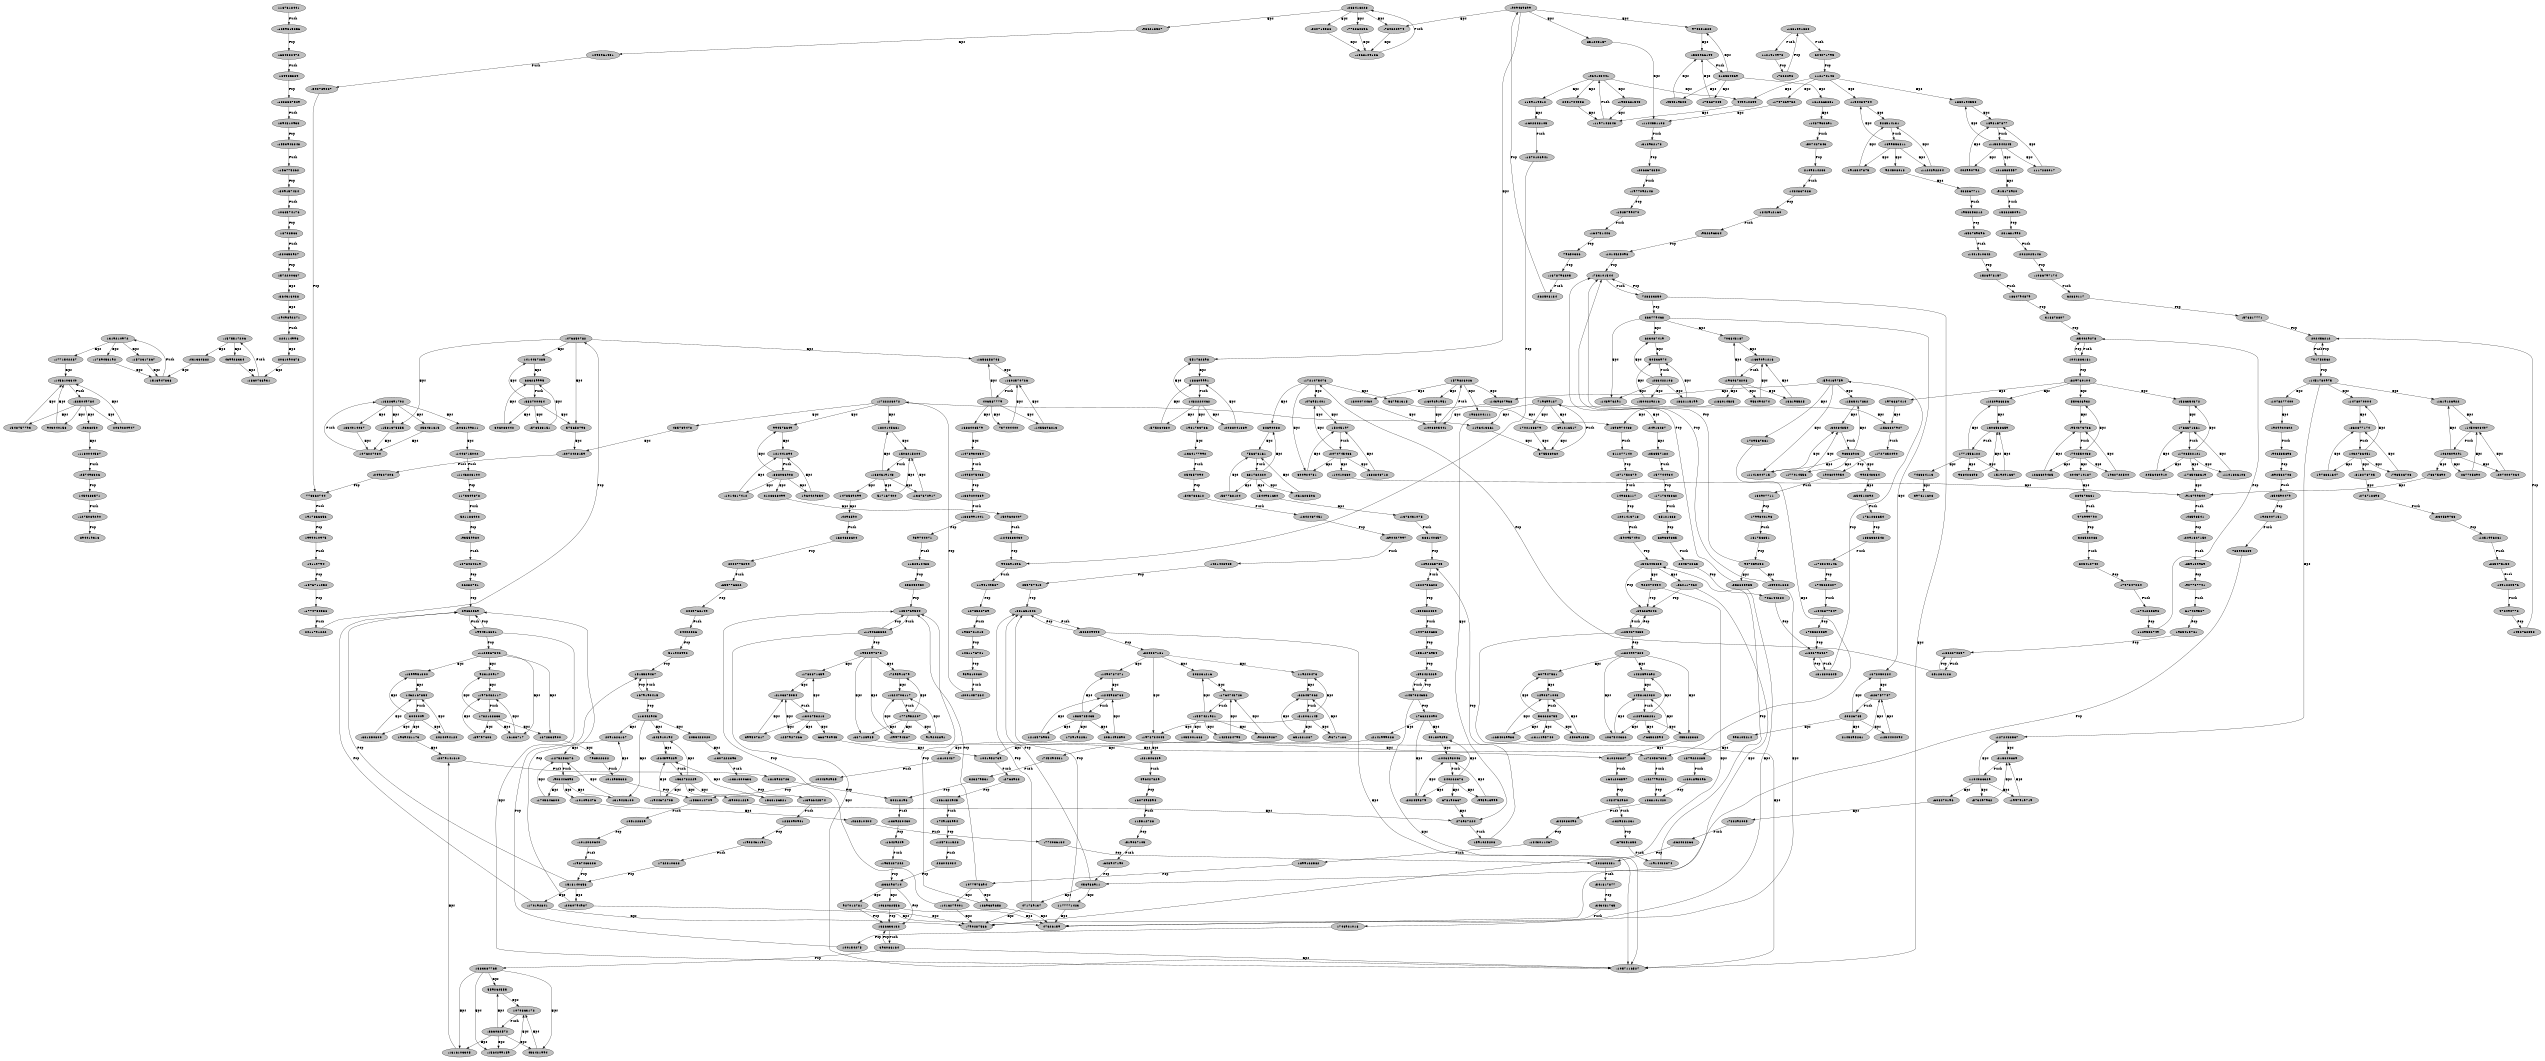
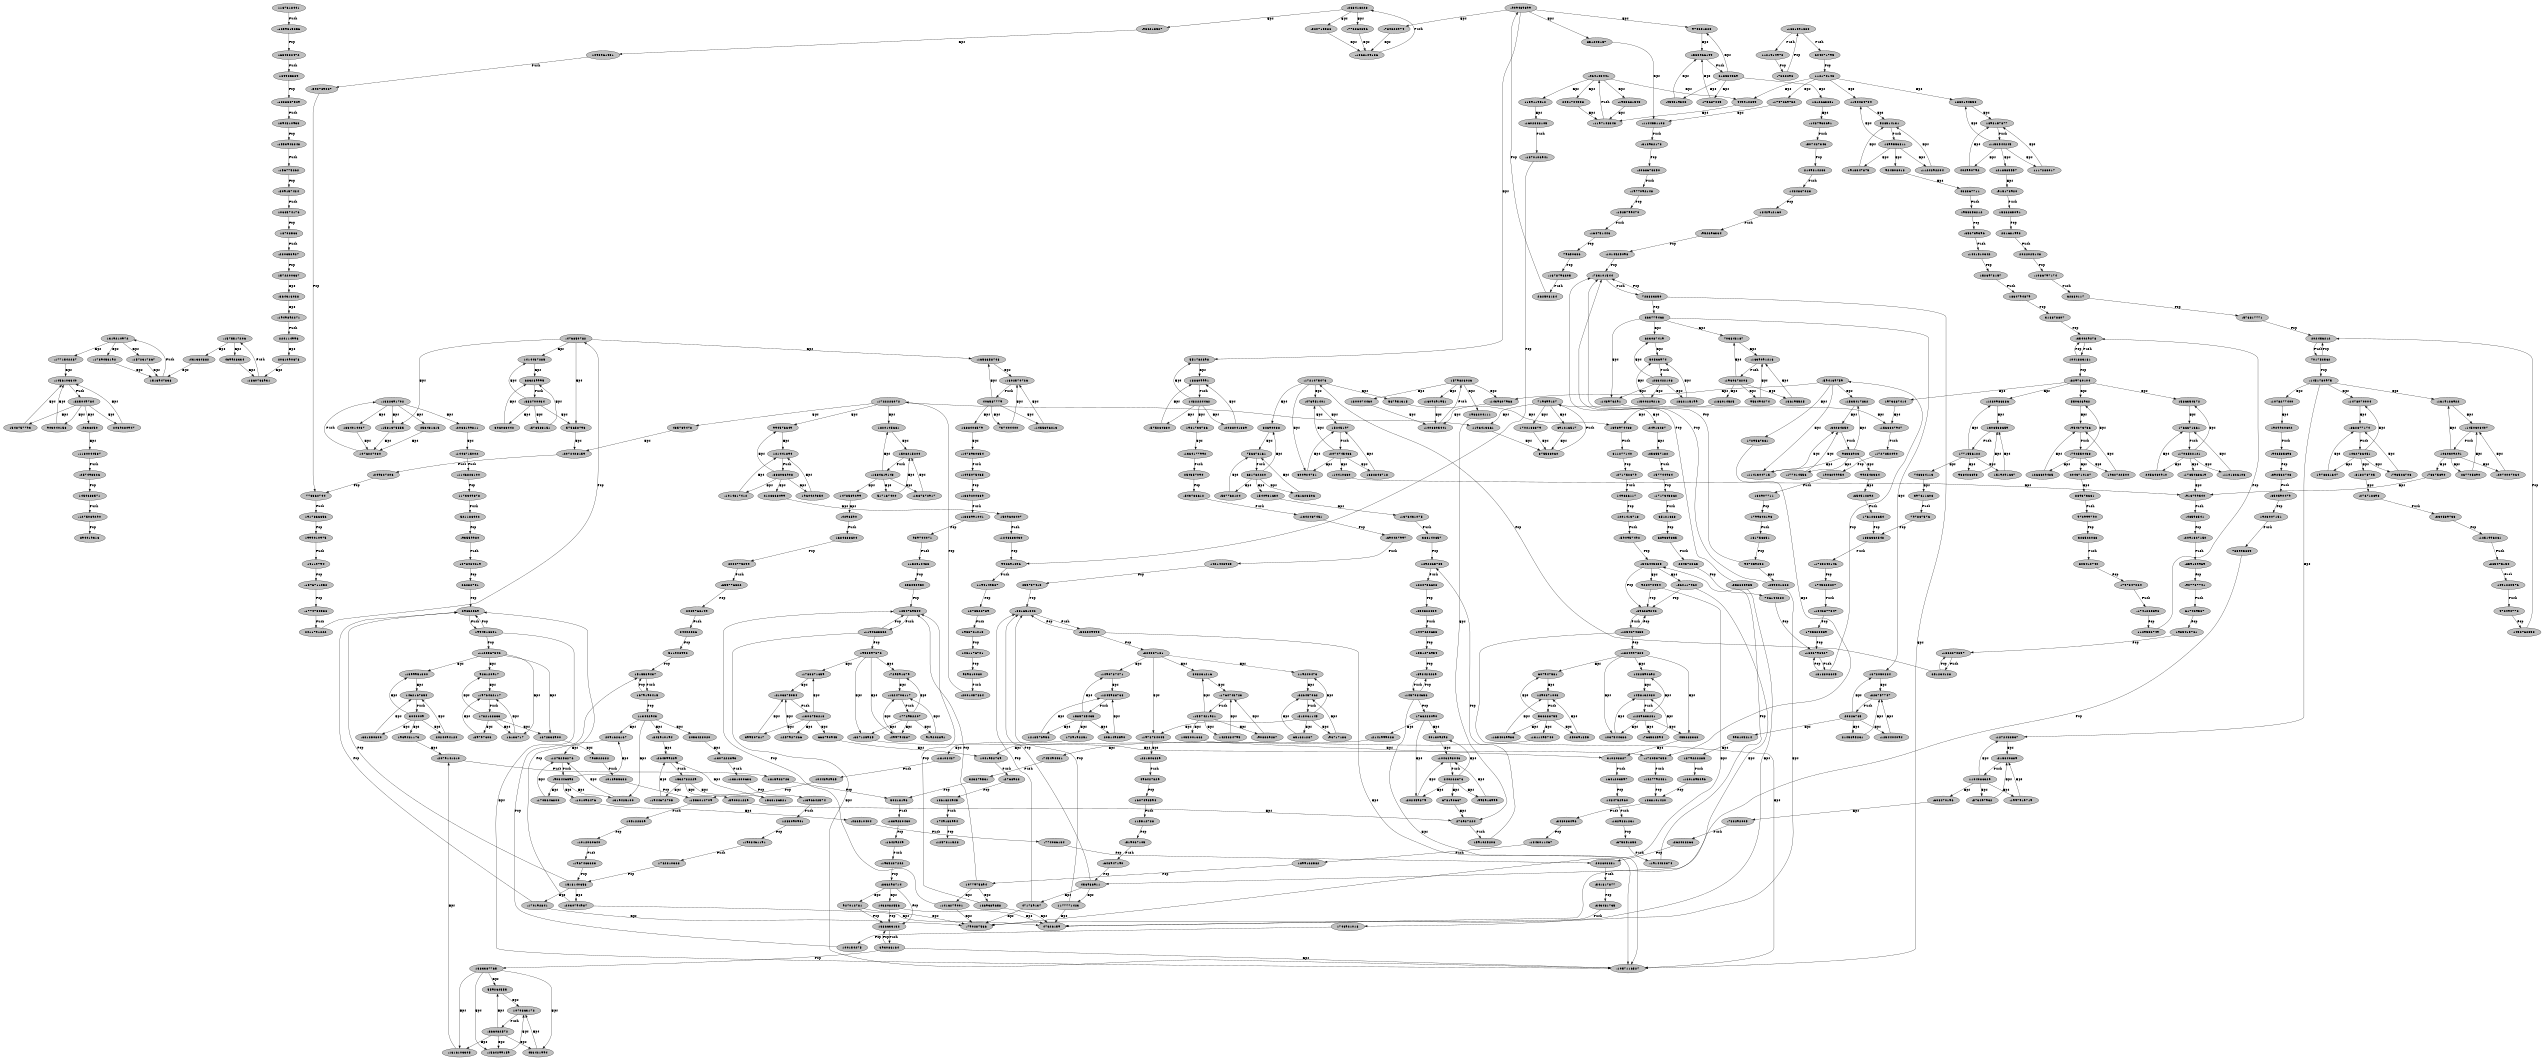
(1375, 18) -> none
none -> (1920, 517)
(1743, 572) -> none
(686, 756) -> none
(946, 863) -> none
